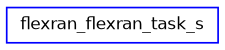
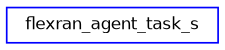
(112, 25) -> (112, 25)
